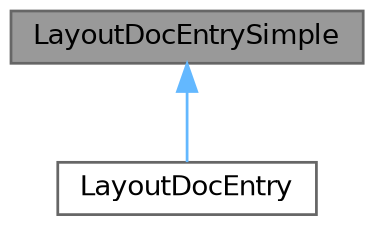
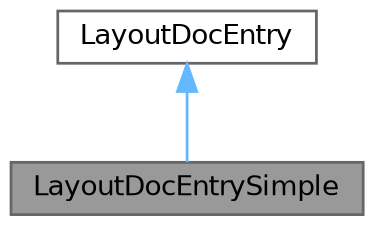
(187, 127) -> (187, 127)
